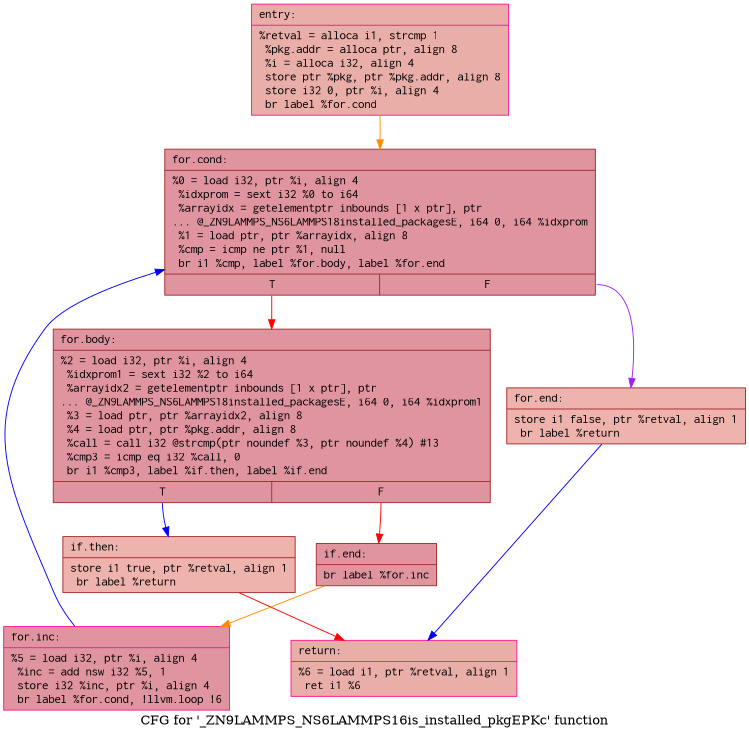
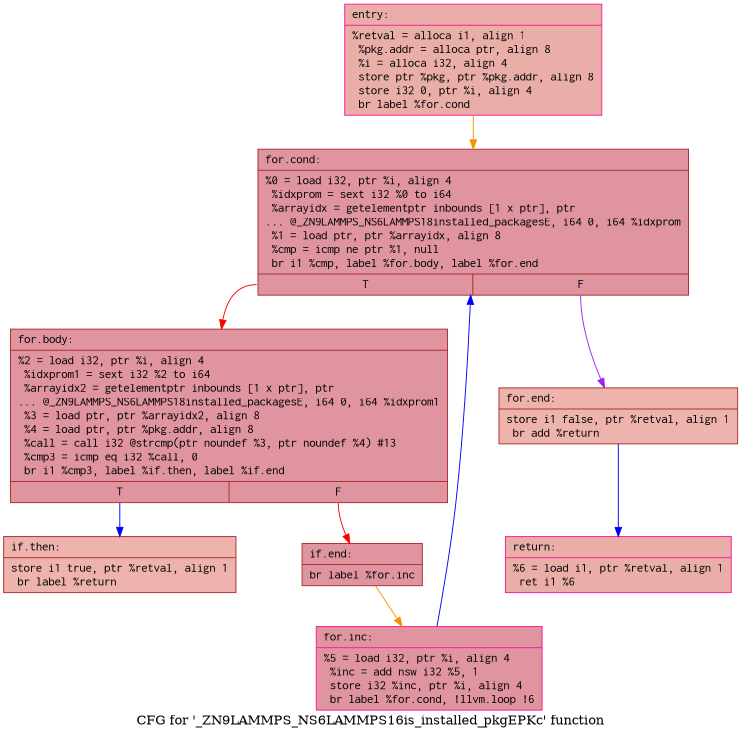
(349, 35) -> (439, 35)
(567, 433) -> (553, 433)
(287, 615) -> none
